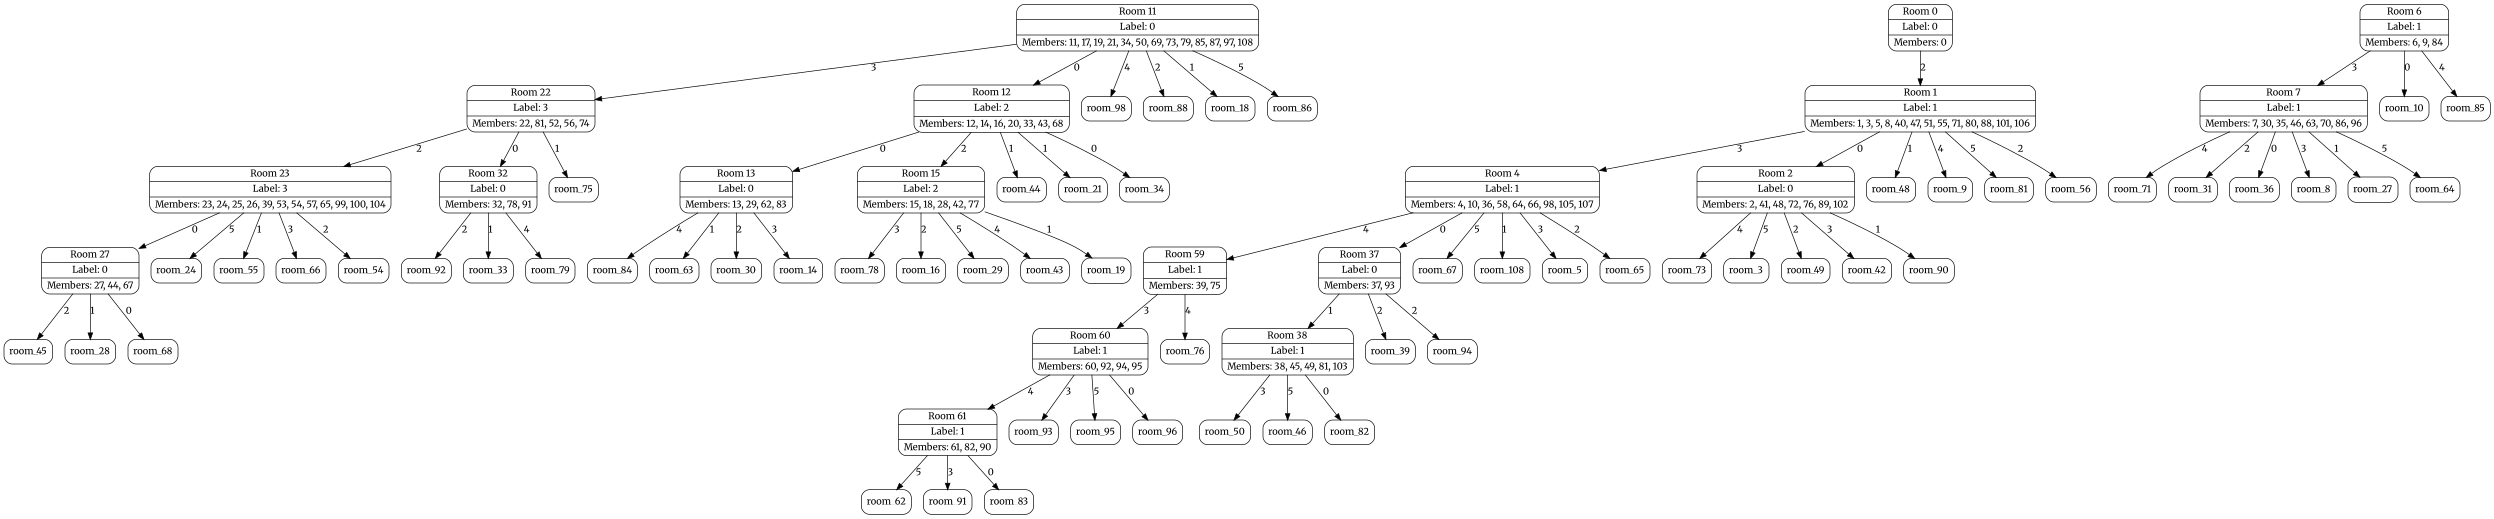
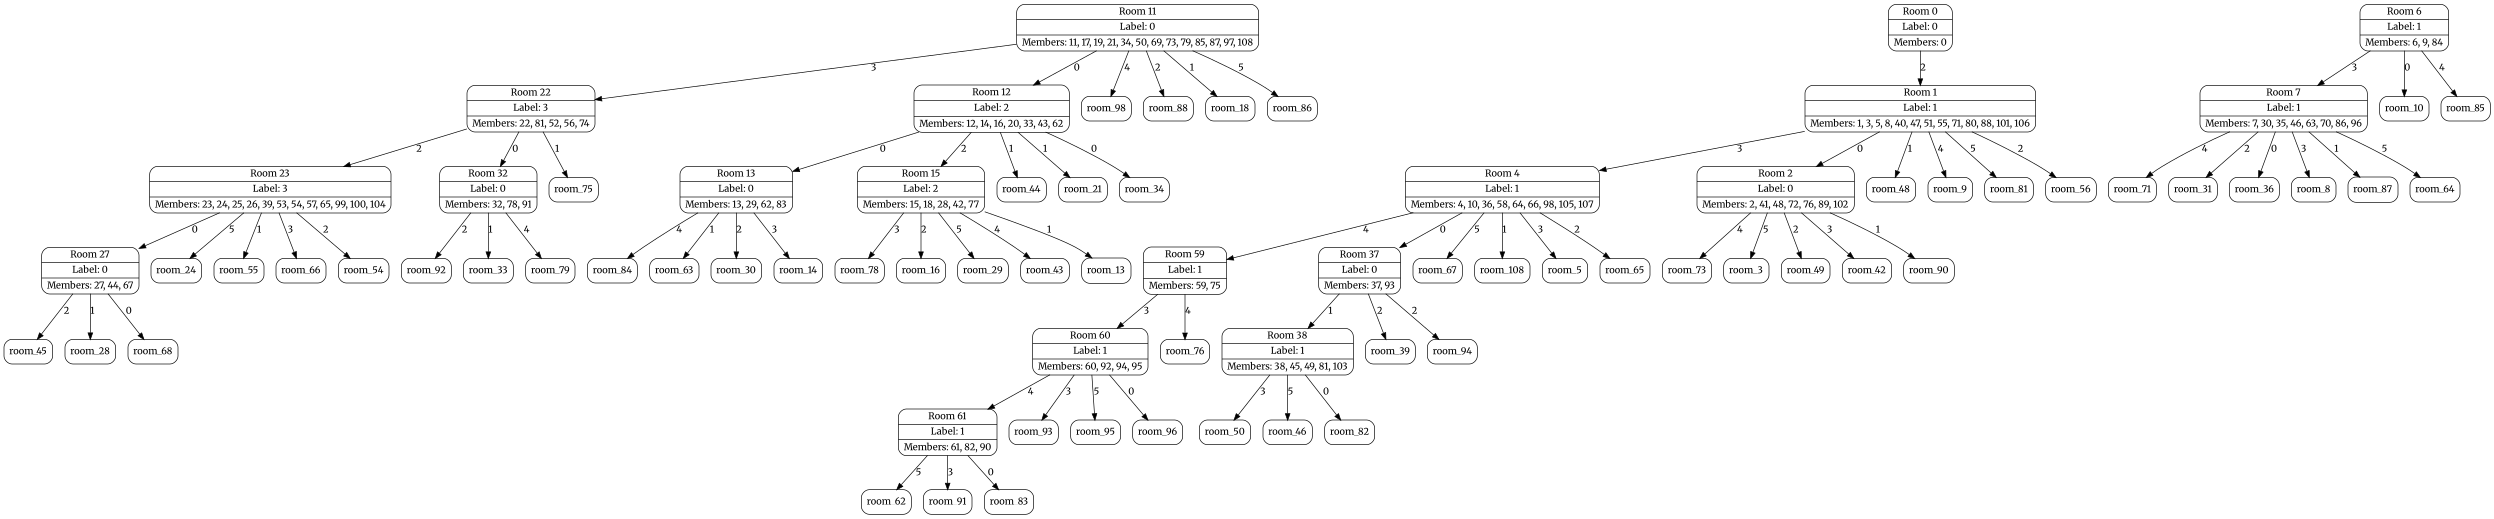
(992, 124) -> (992, 124)
(2373, 190) -> (2373, 190)
(1106, 271) -> (1106, 271)
(1185, 286) -> (1185, 286)
